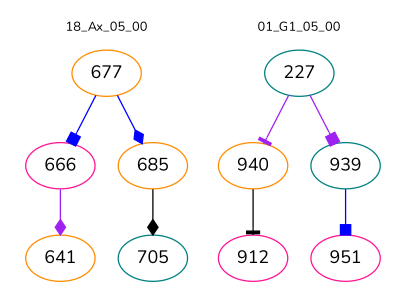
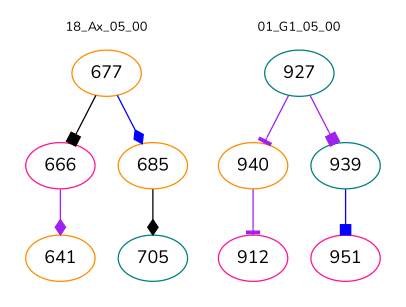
(299, 73) -> (299, 73)
(86, 114) -> (86, 114)
(253, 209) -> (253, 209)
